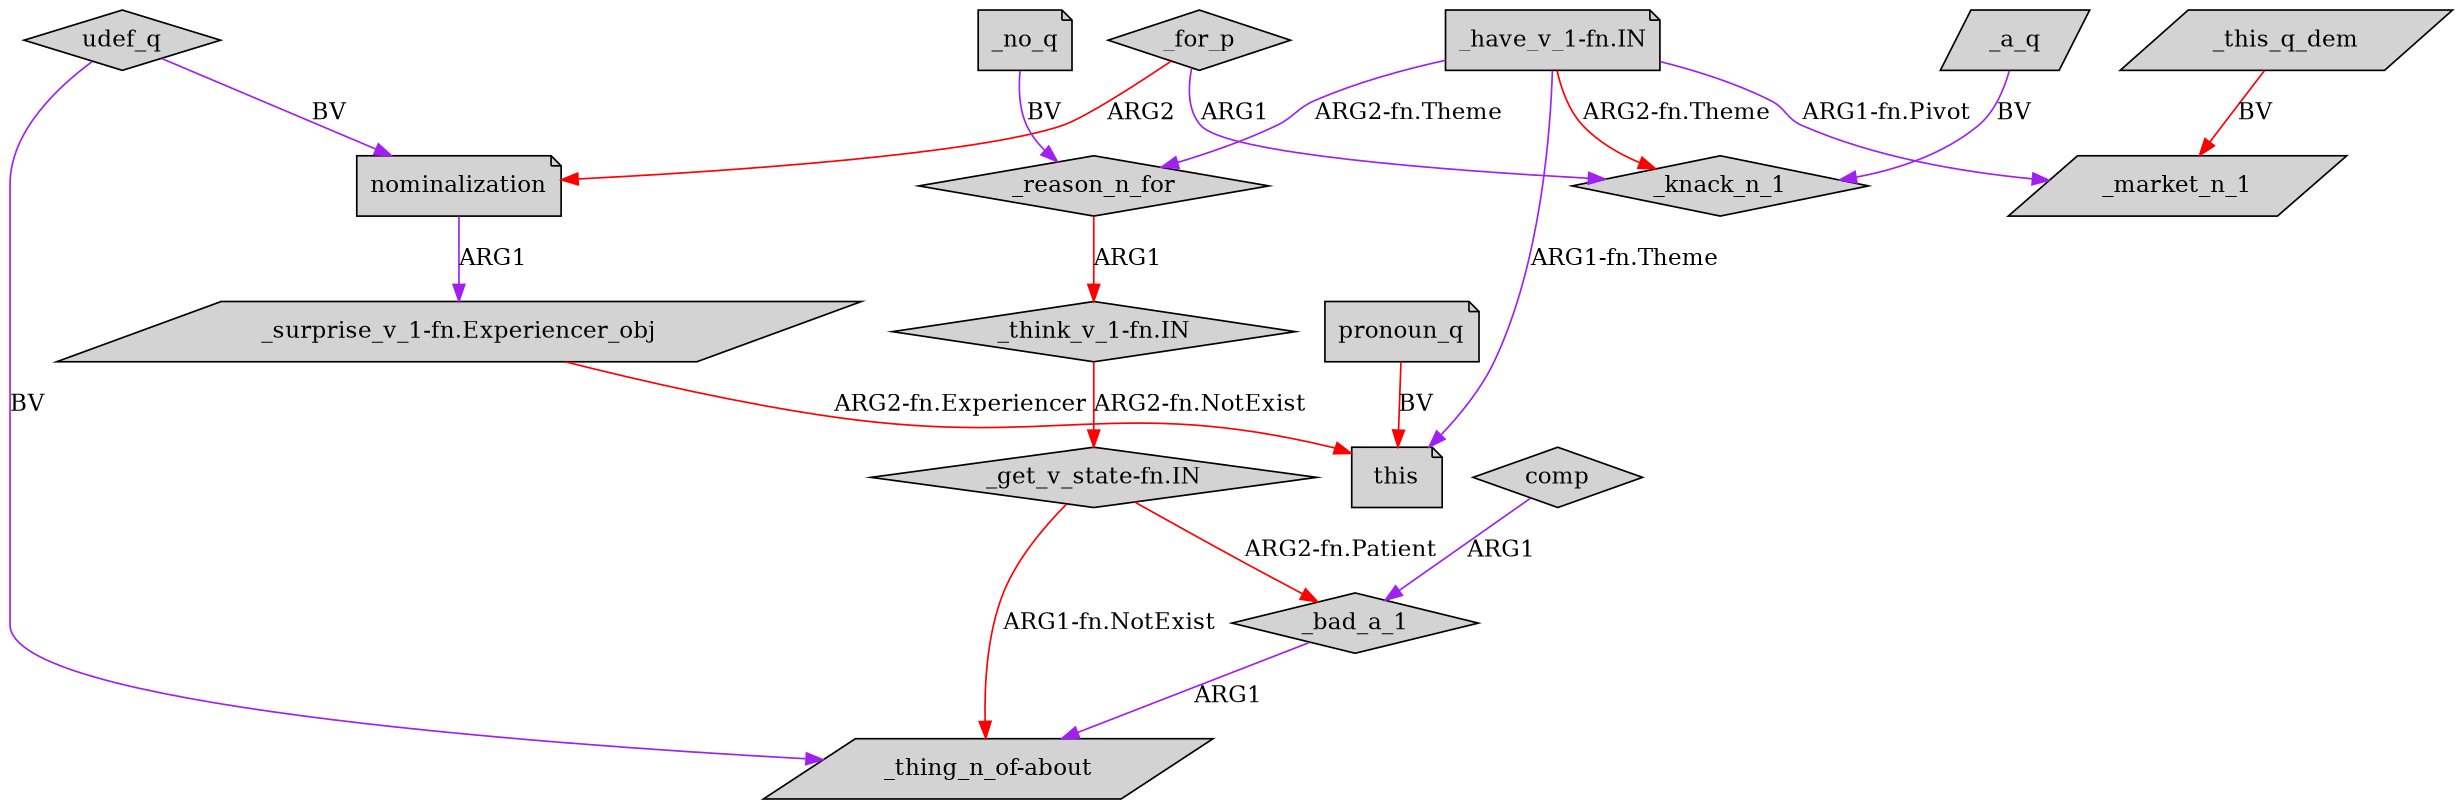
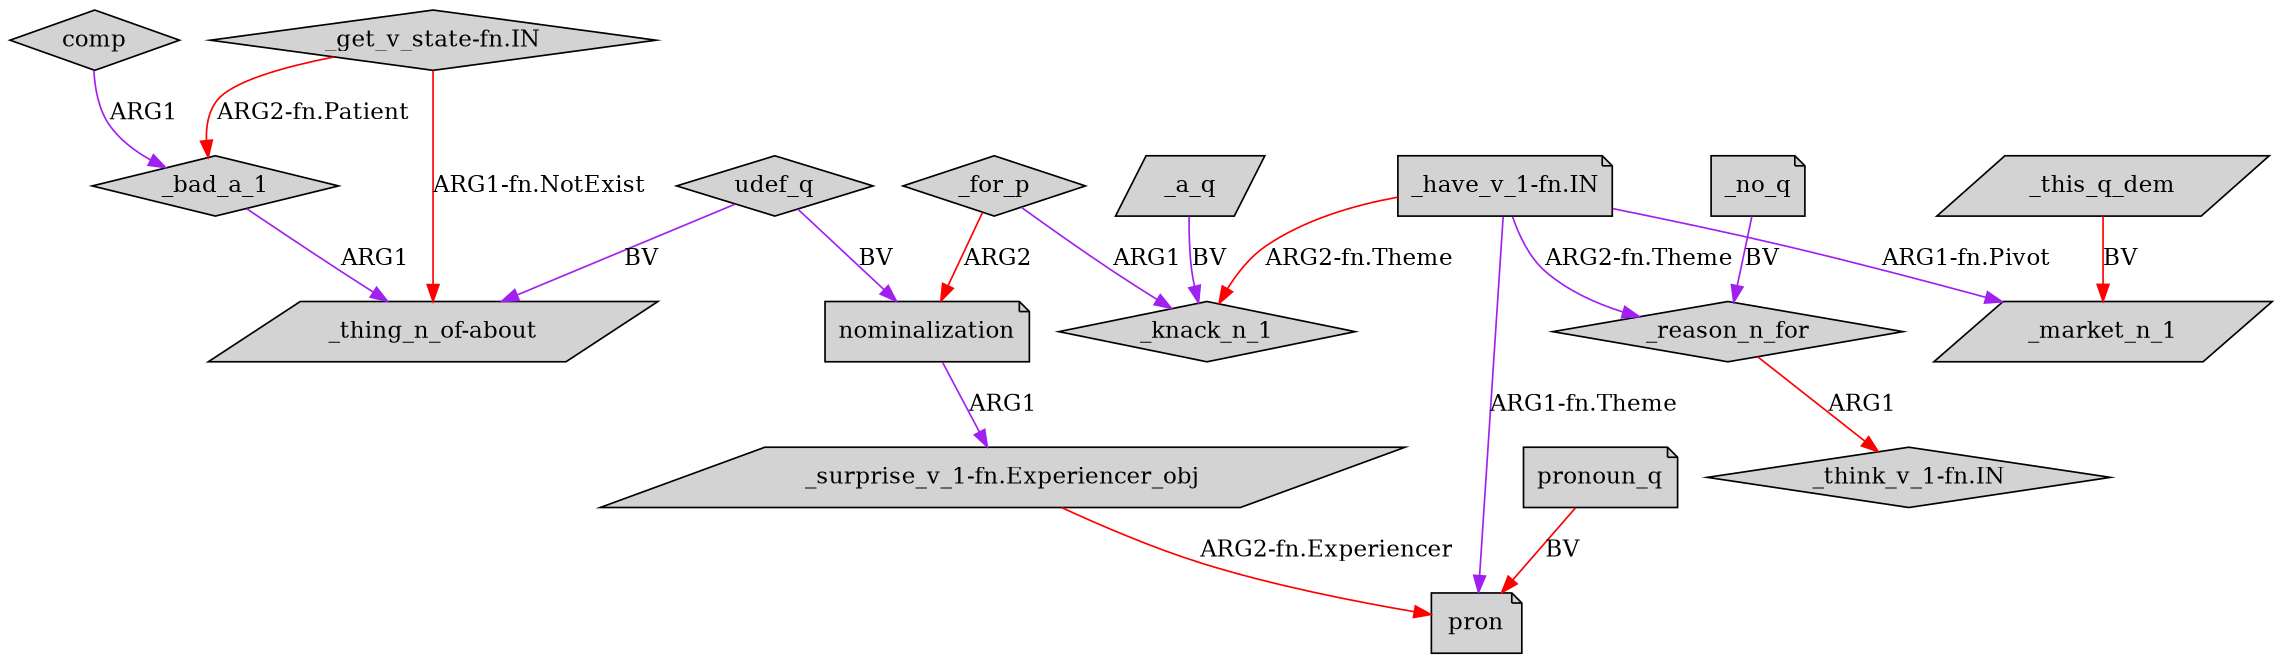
(1094, 396) -> none
(1397, 477) -> (1477, 623)
